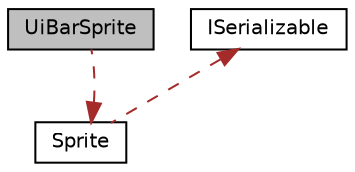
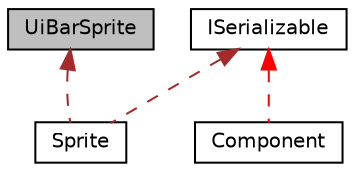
(94, 76) -> (67, 96)
none -> (269, 142)
